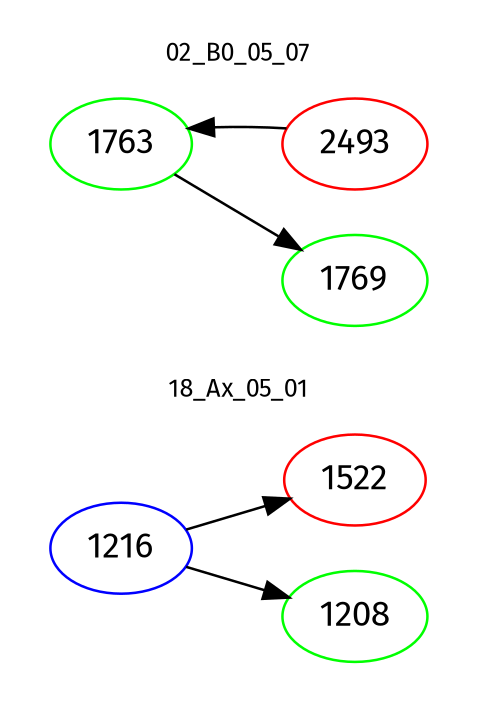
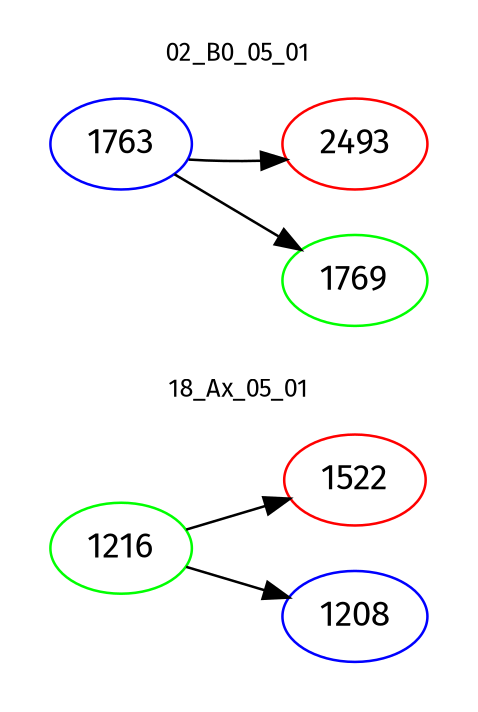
(239, 54) -> (239, 54)
(250, 127) -> (225, 161)
(121, 144) -> (121, 144)
(121, 548) -> (121, 548)
(355, 616) -> (355, 616)
